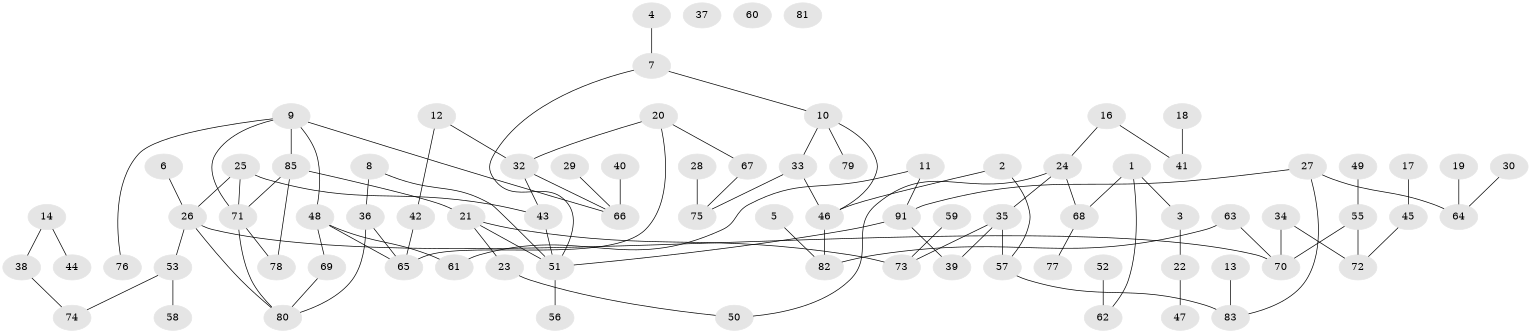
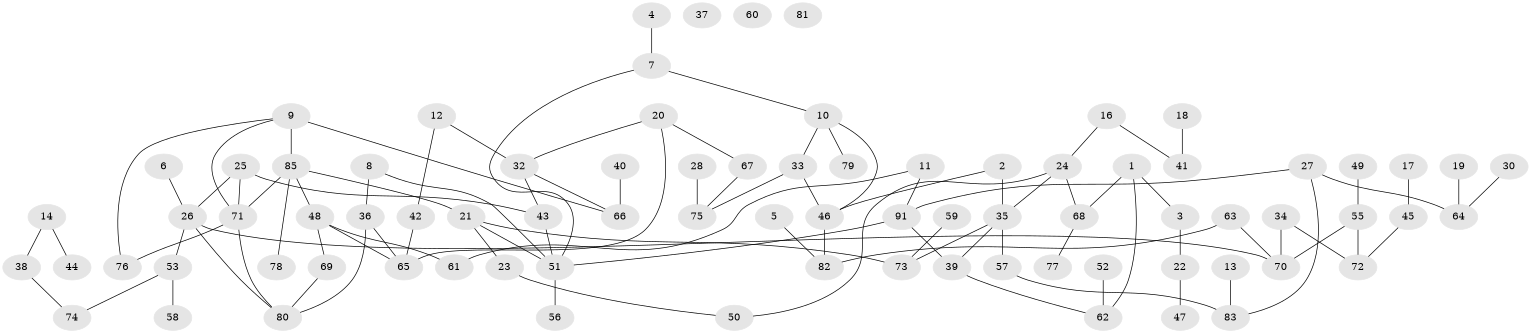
(319, 164) -> (304, 193)
(570, 167) -> none
(1030, 217) -> (1002, 193)
(257, 242) -> (187, 240)
none -> (1025, 296)
